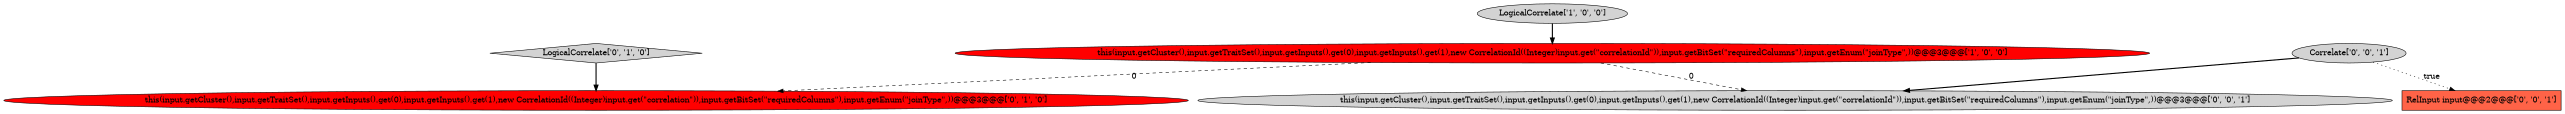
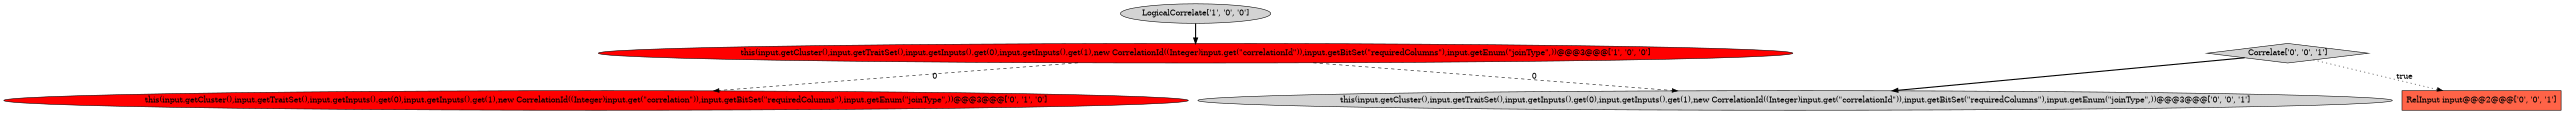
(596, 53) -> none
(2349, 53) -> (2288, 53)
